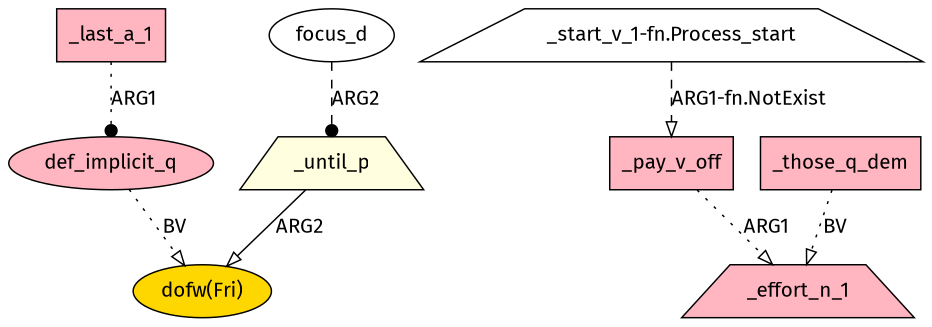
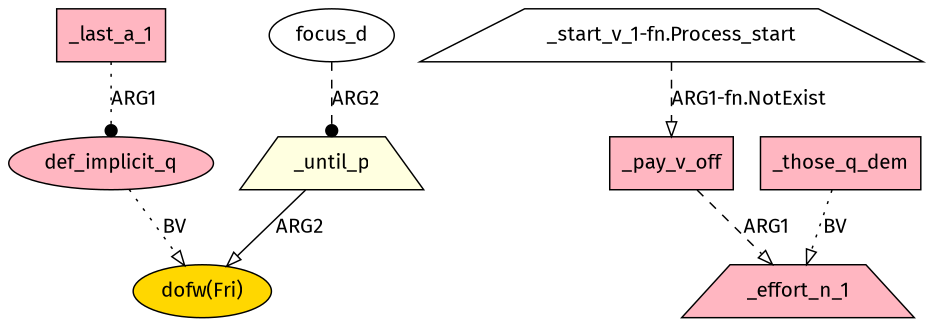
(729, 222) -> (729, 222)
